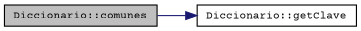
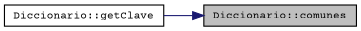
(171, 16) -> (178, 16)
